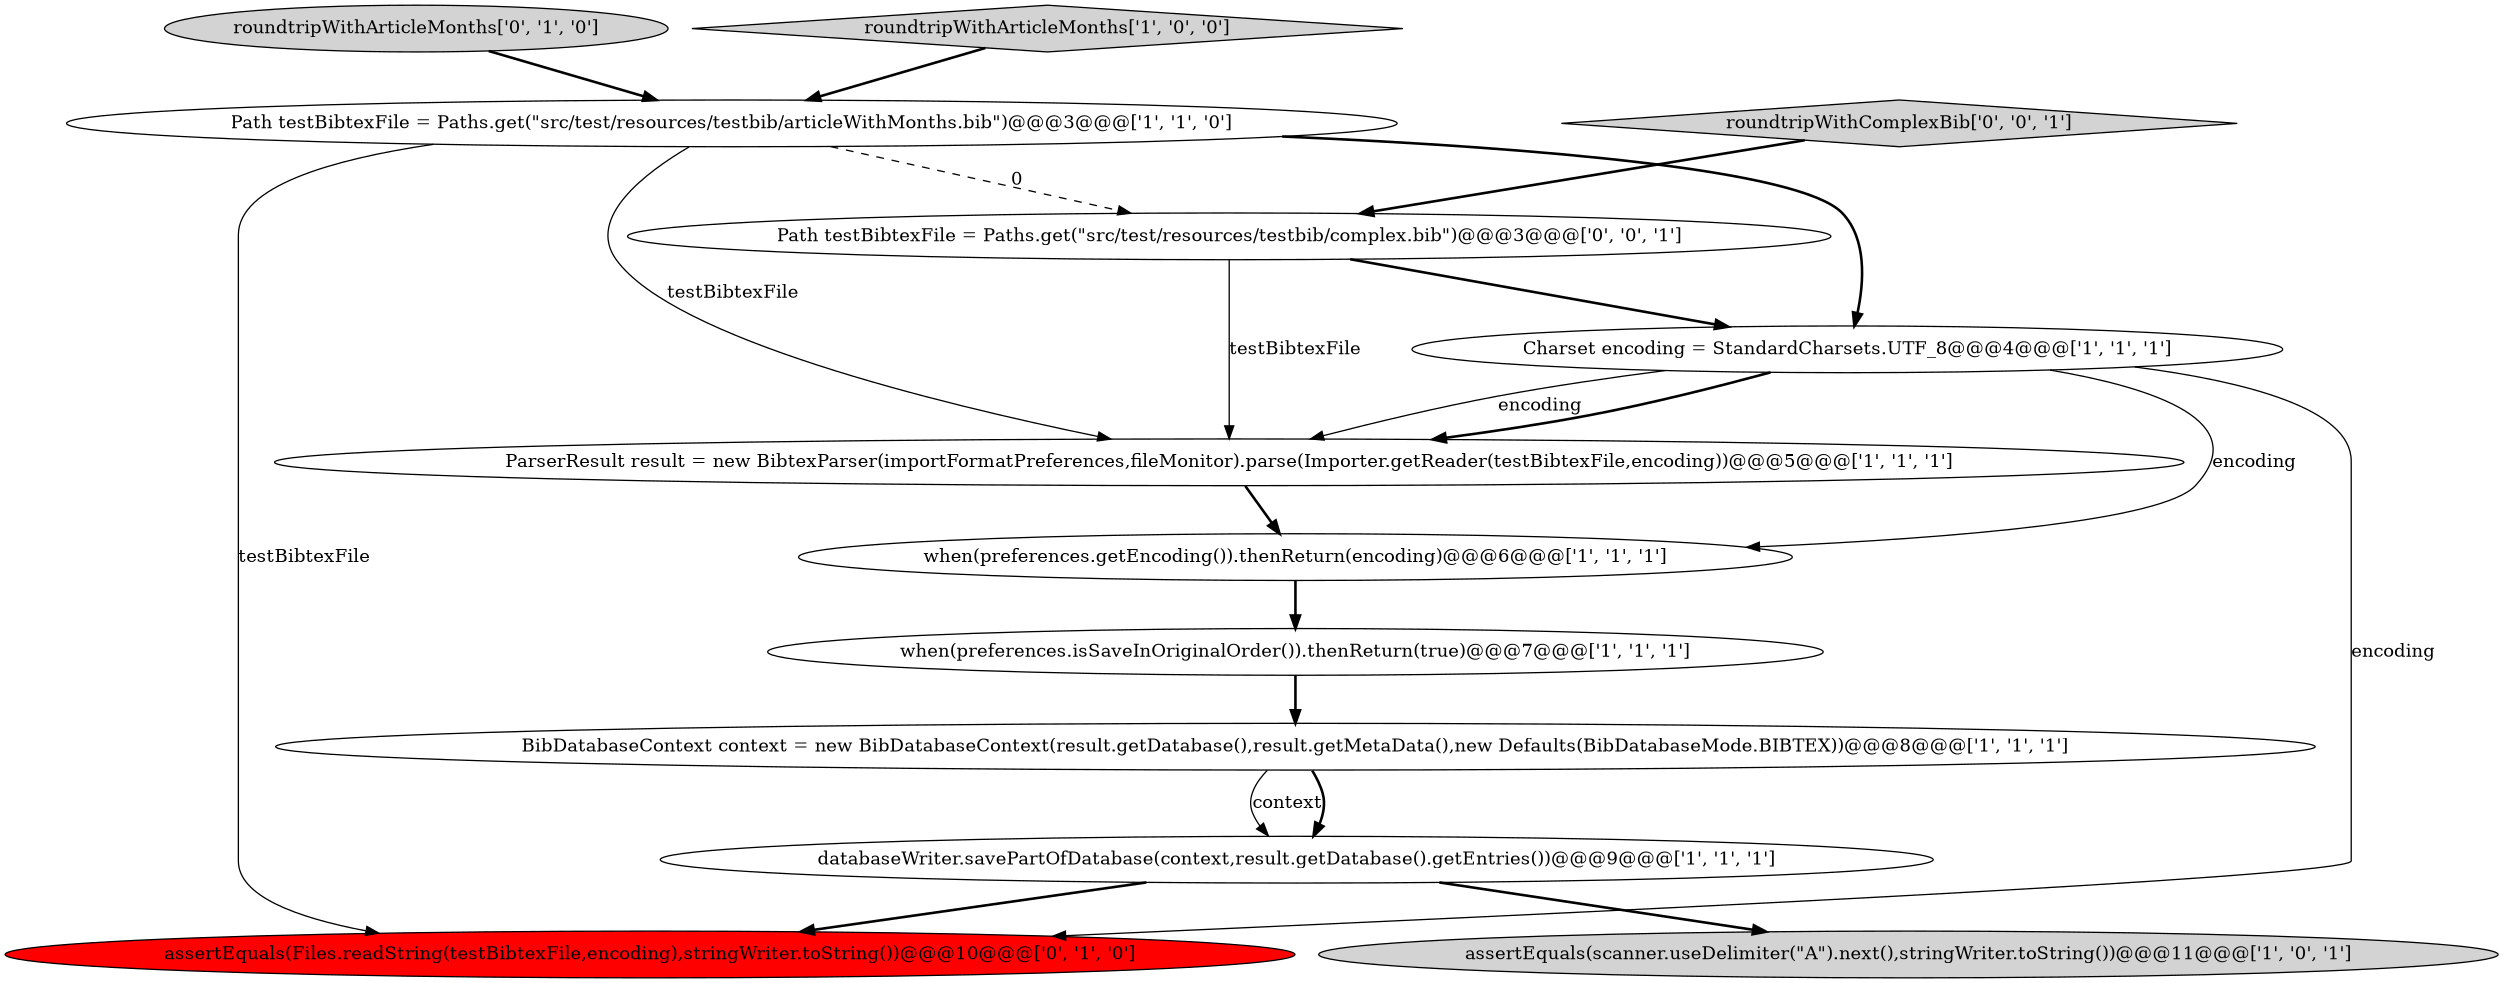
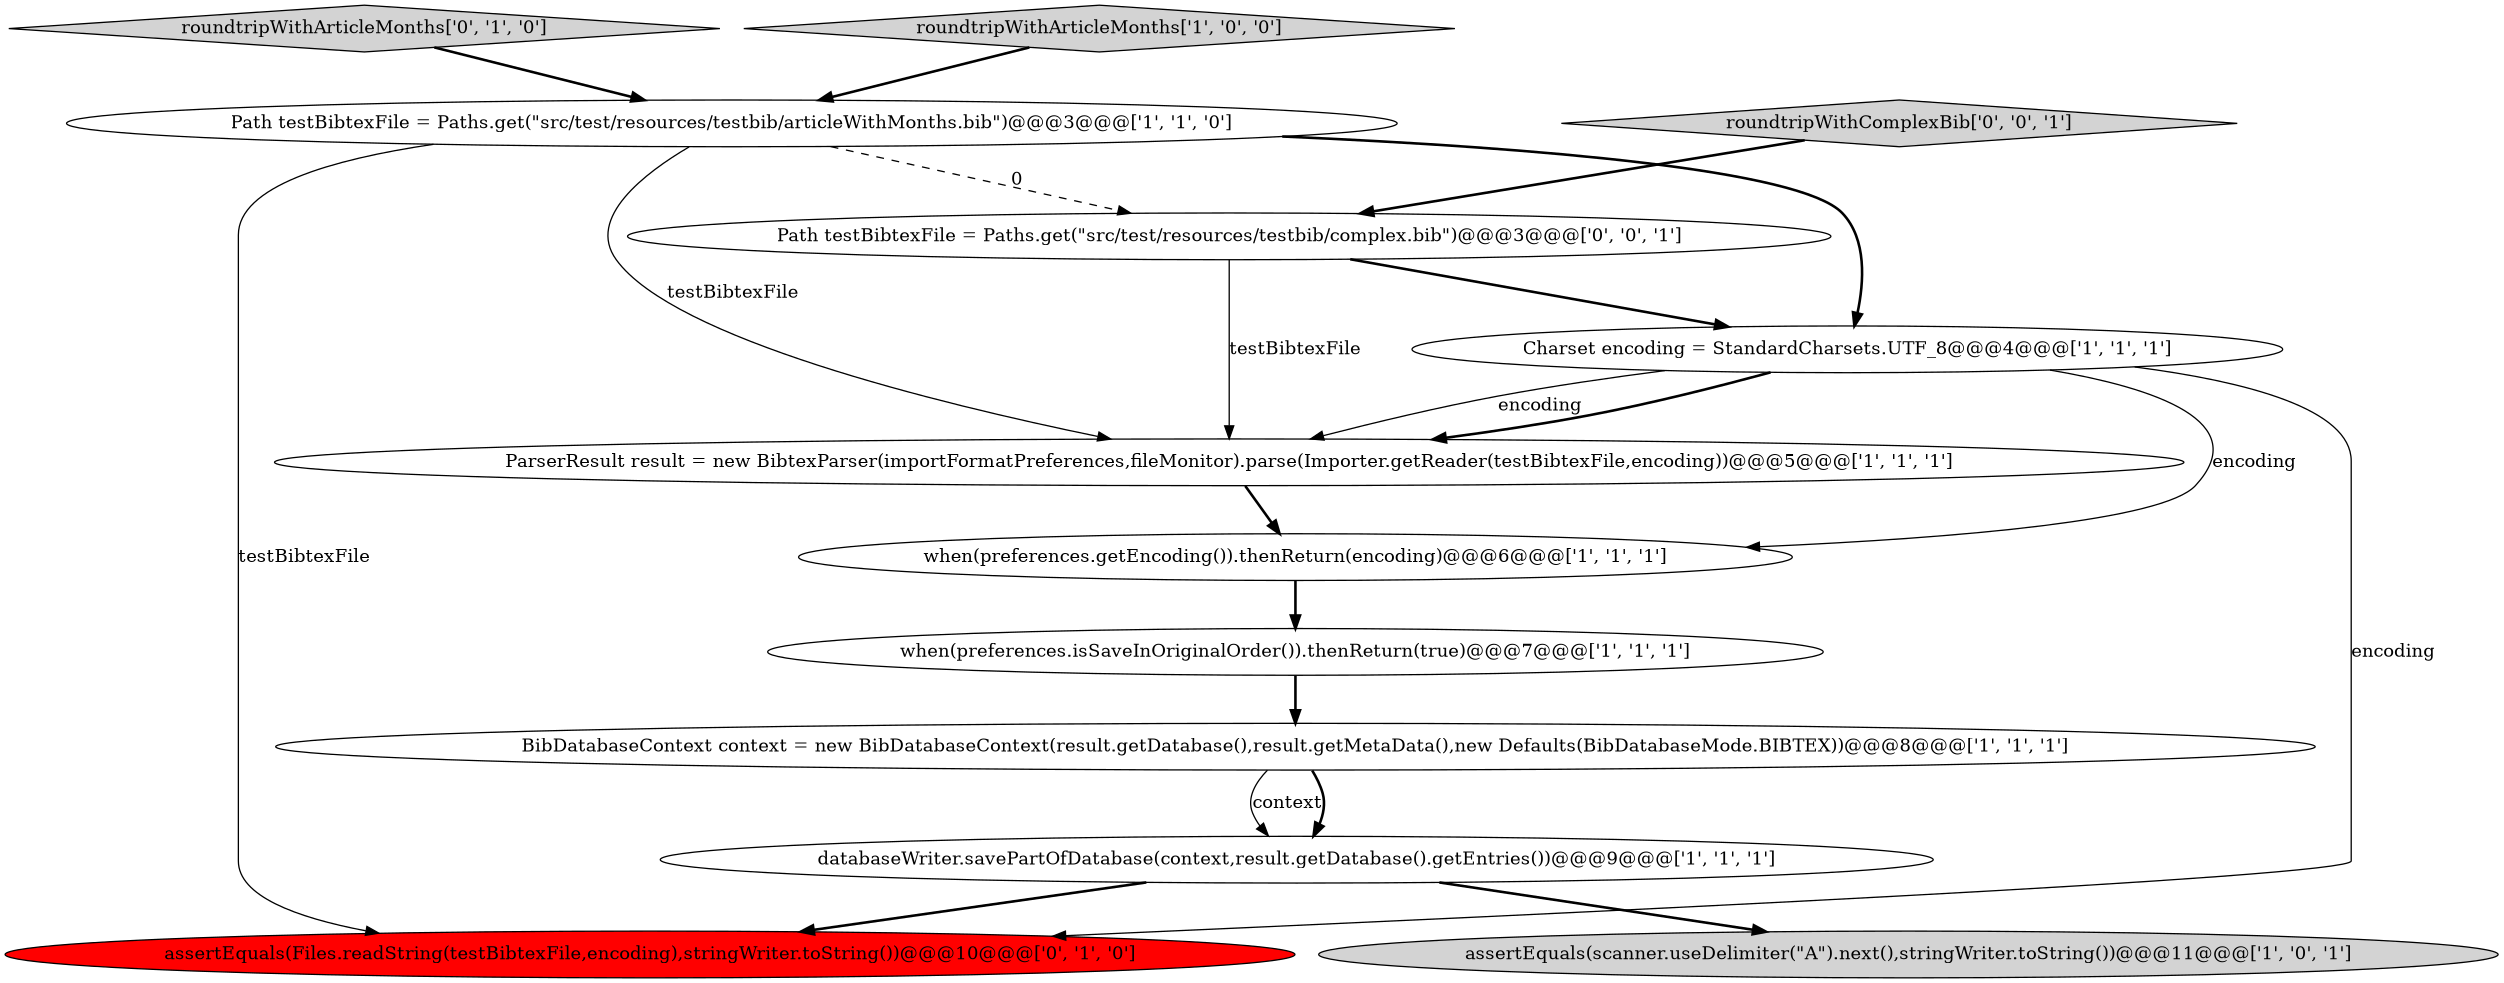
(416, 29) -> (364, 29)
